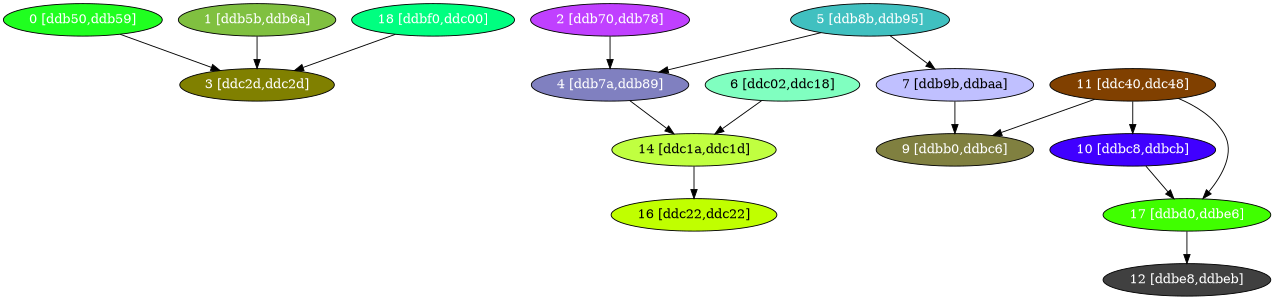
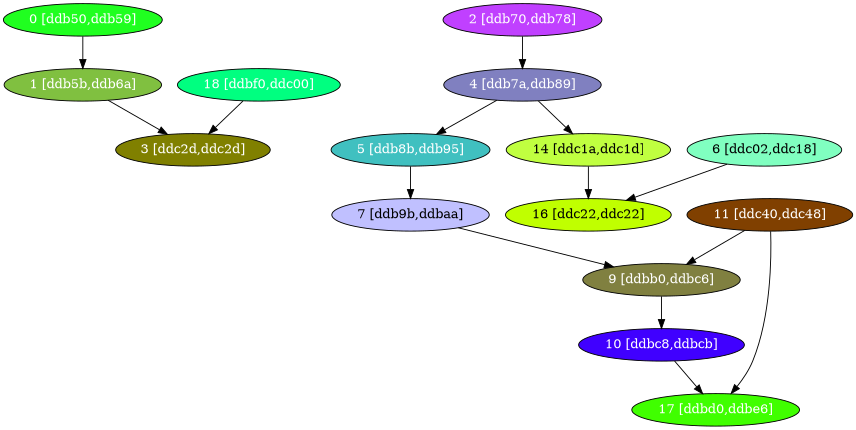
(166, 51) -> (83, 48)
(745, 51) -> (471, 115)
(1133, 113) -> (662, 308)
(742, 115) -> (681, 181)
(1187, 280) -> none
